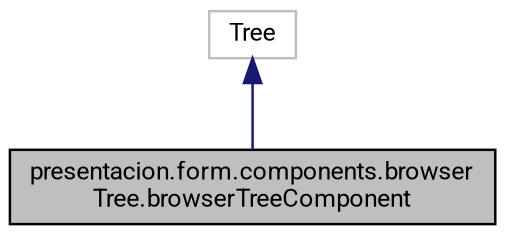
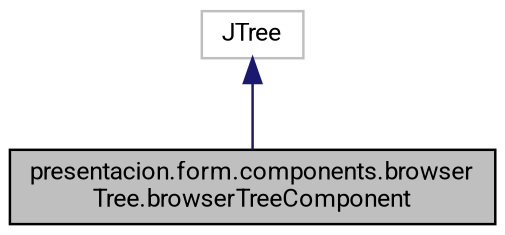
(253, 35) -> (253, 35)
